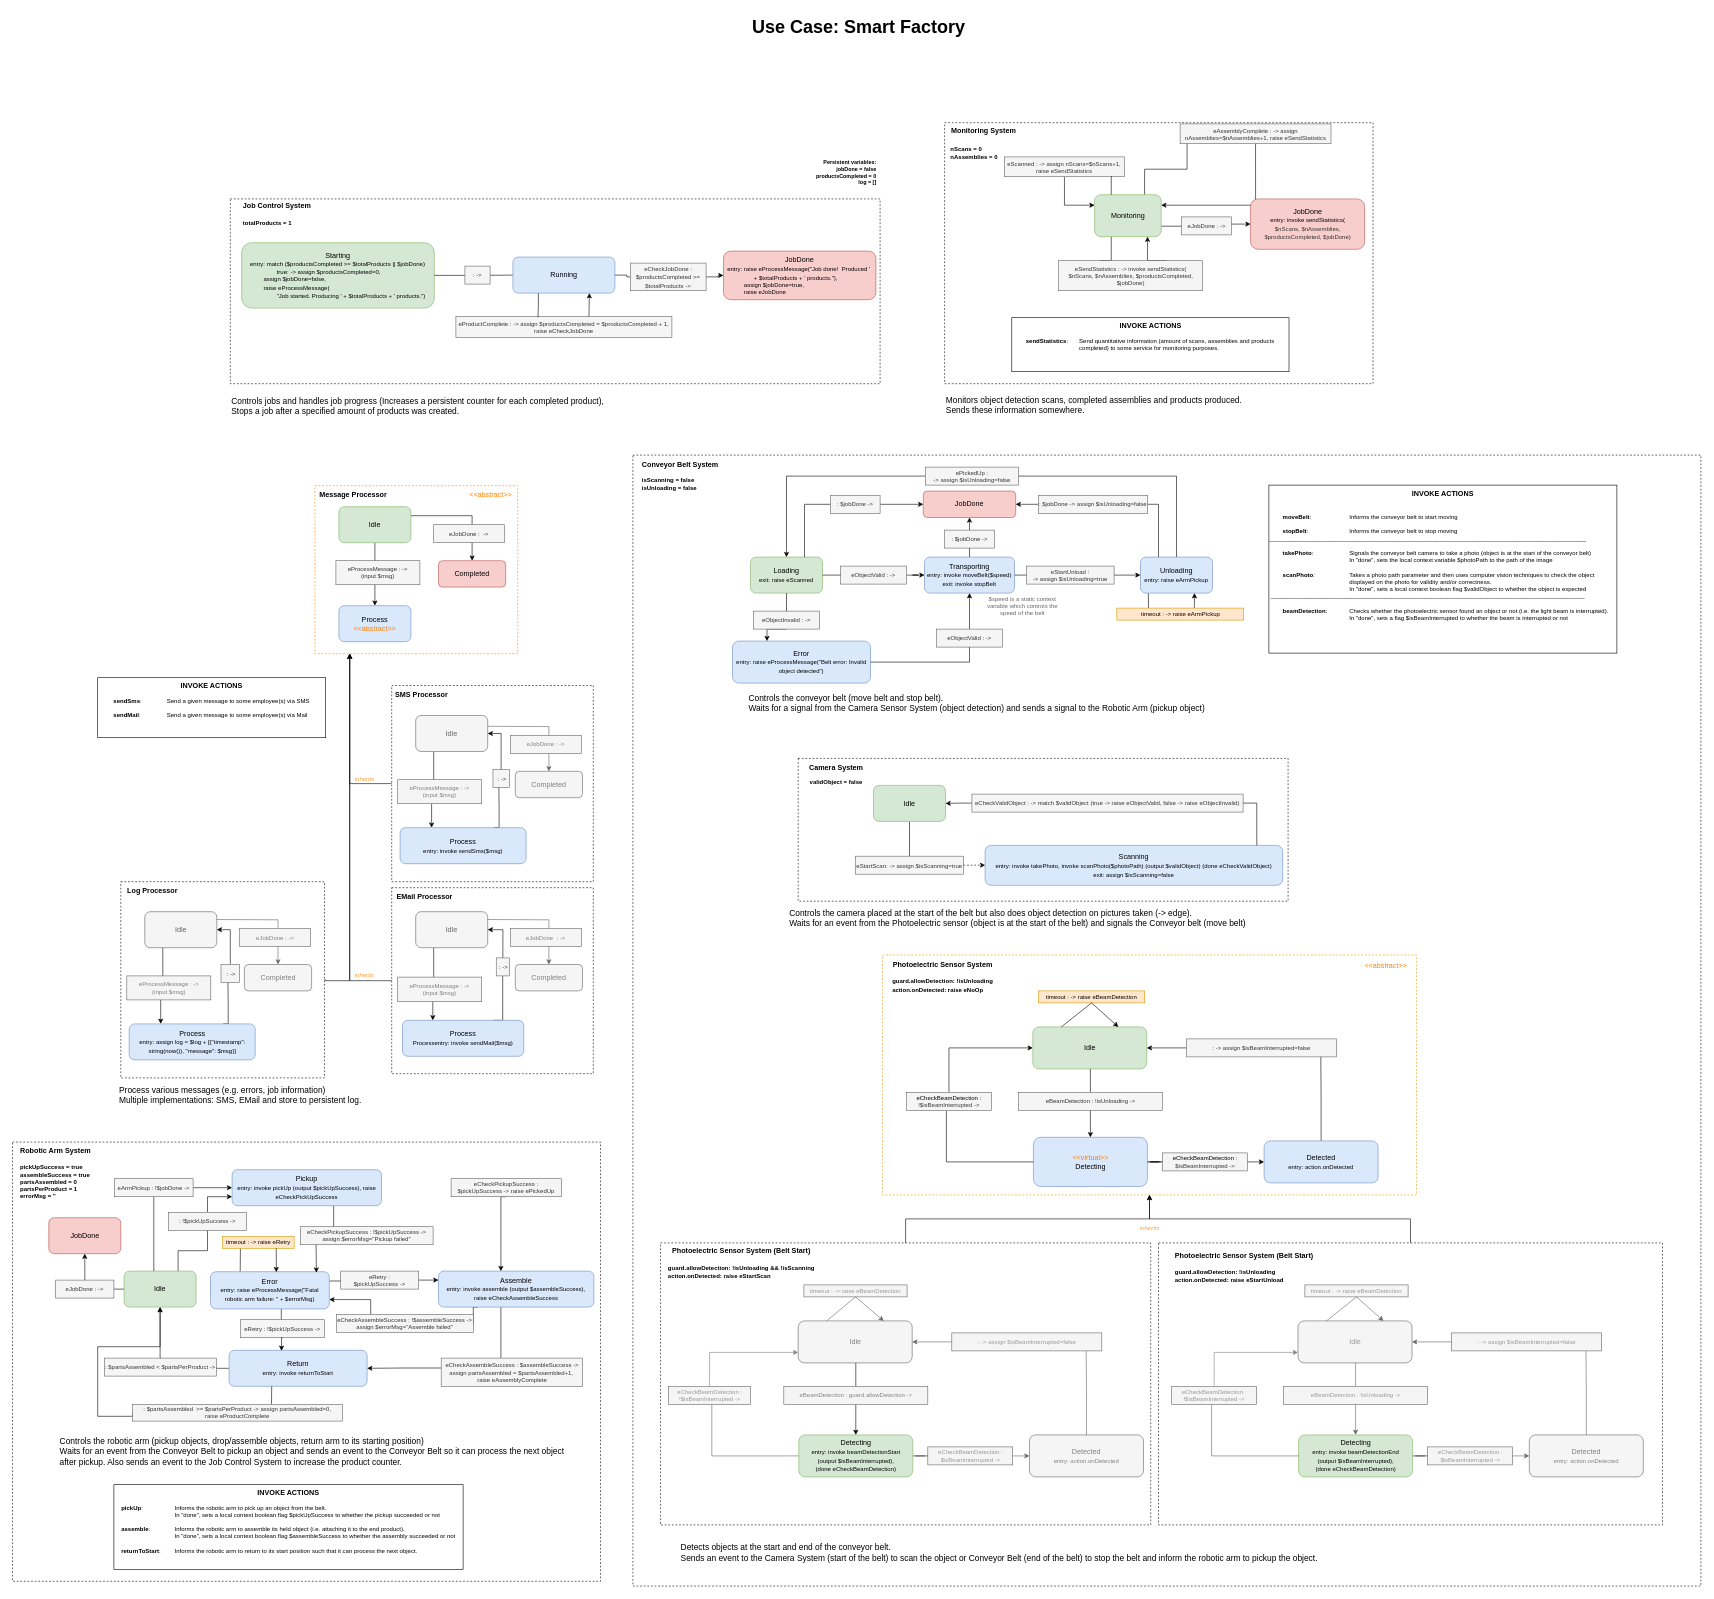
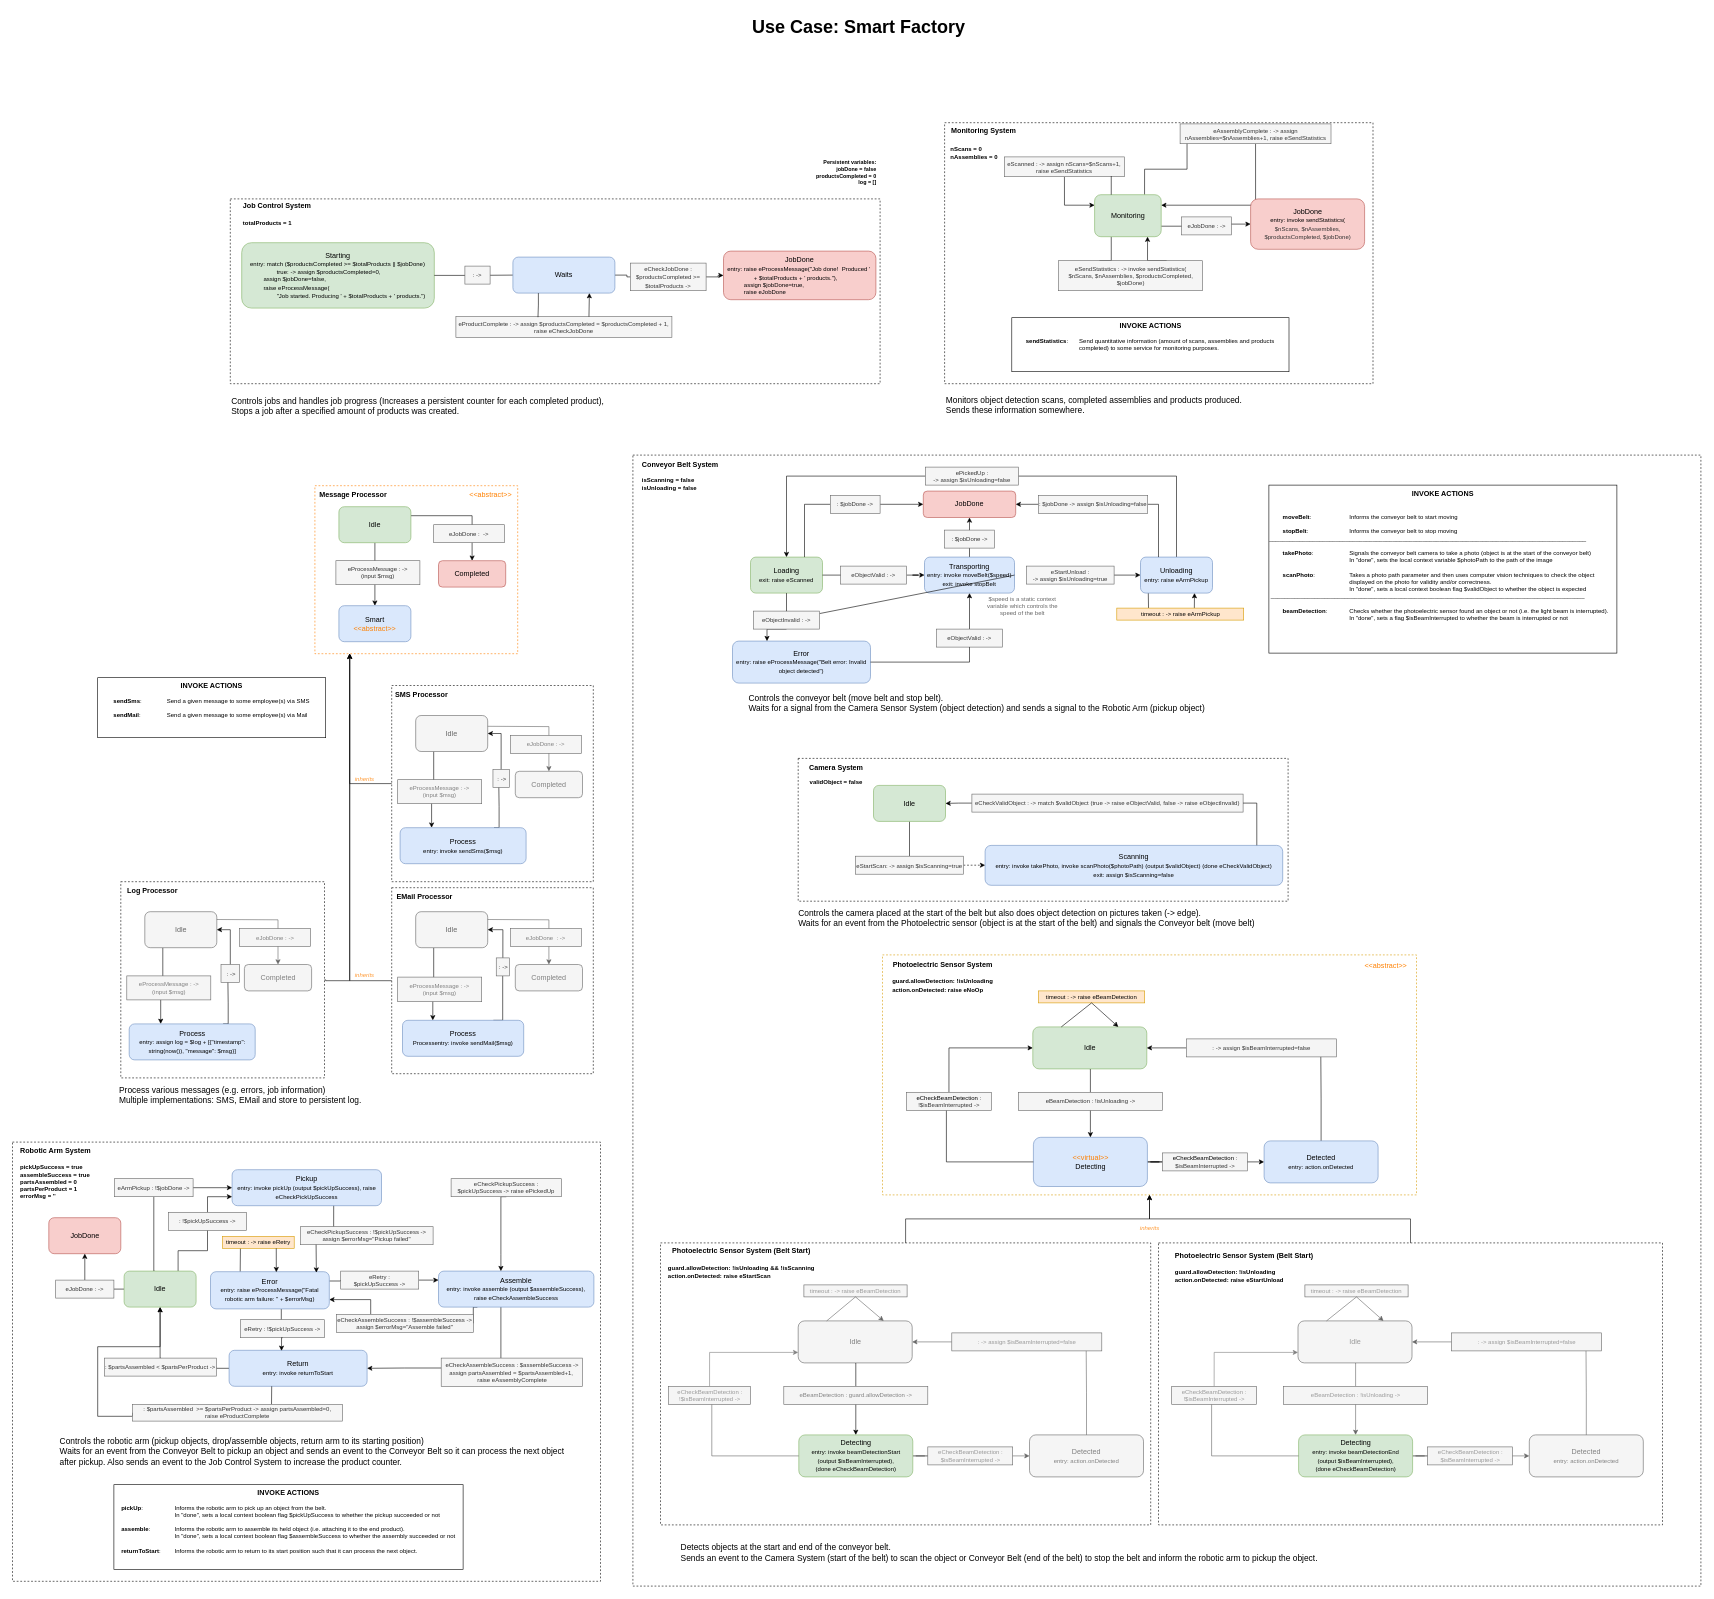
(564, 275) -> (564, 275)
(1020, 575) -> (917, 594)
(375, 624) -> (375, 624)
(1022, 918) -> (1031, 918)
